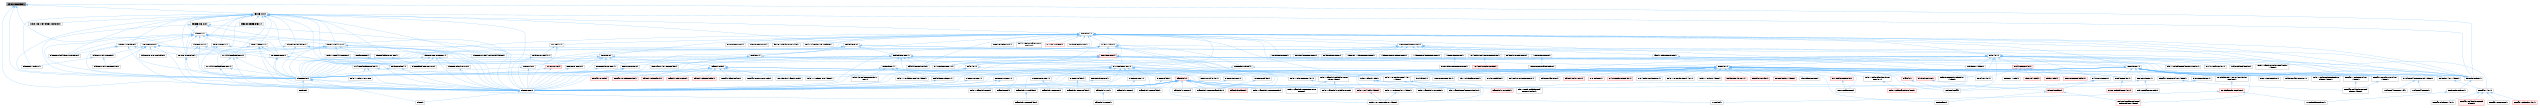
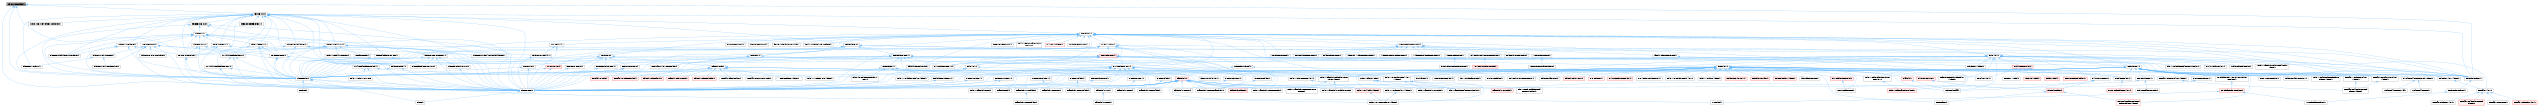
(188, 39) -> (200, 30)
(2272, 67) -> (2272, 67)
(789, 79) -> (789, 79)
